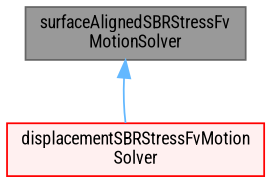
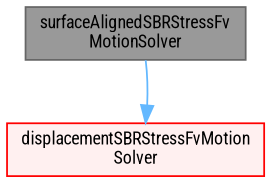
(124, 100) -> (147, 83)
